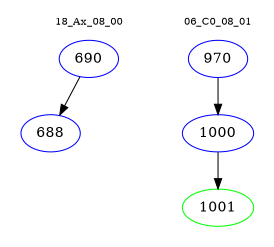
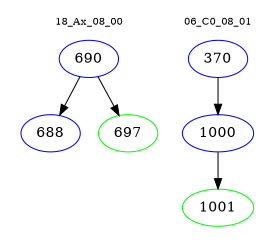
(218, 59) -> (218, 59)
none -> (128, 133)
